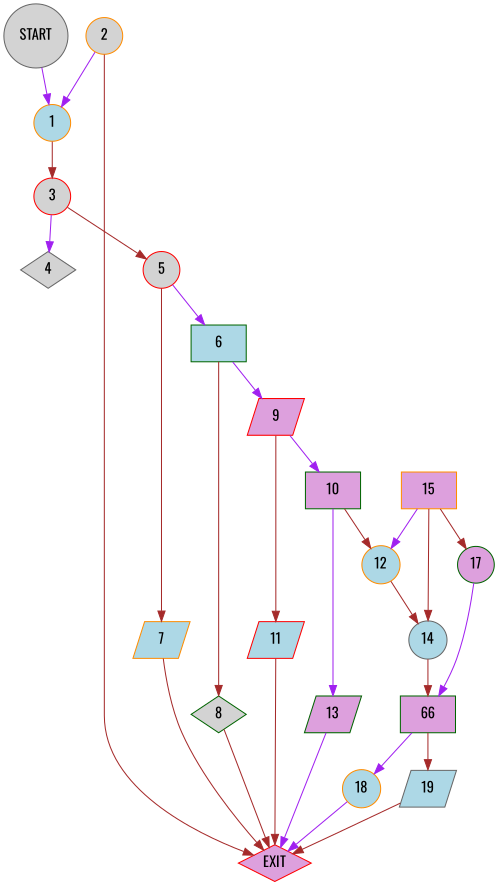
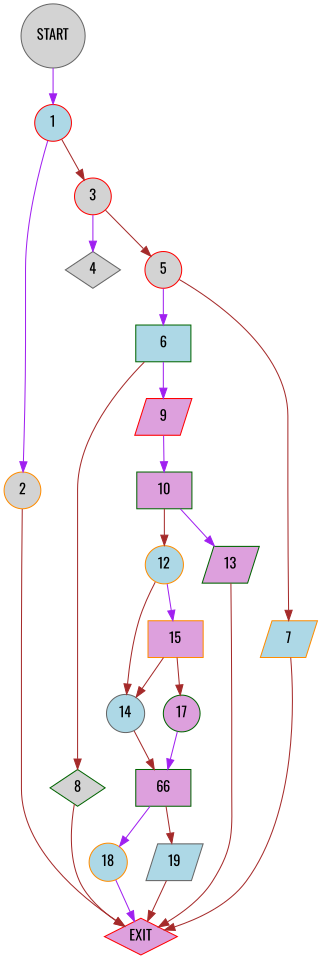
(81, 75) -> (26, 300)
(52, 123) -> (53, 123)
(407, 524) -> (169, 597)
(276, 640) -> none
(305, 785) -> (232, 765)
